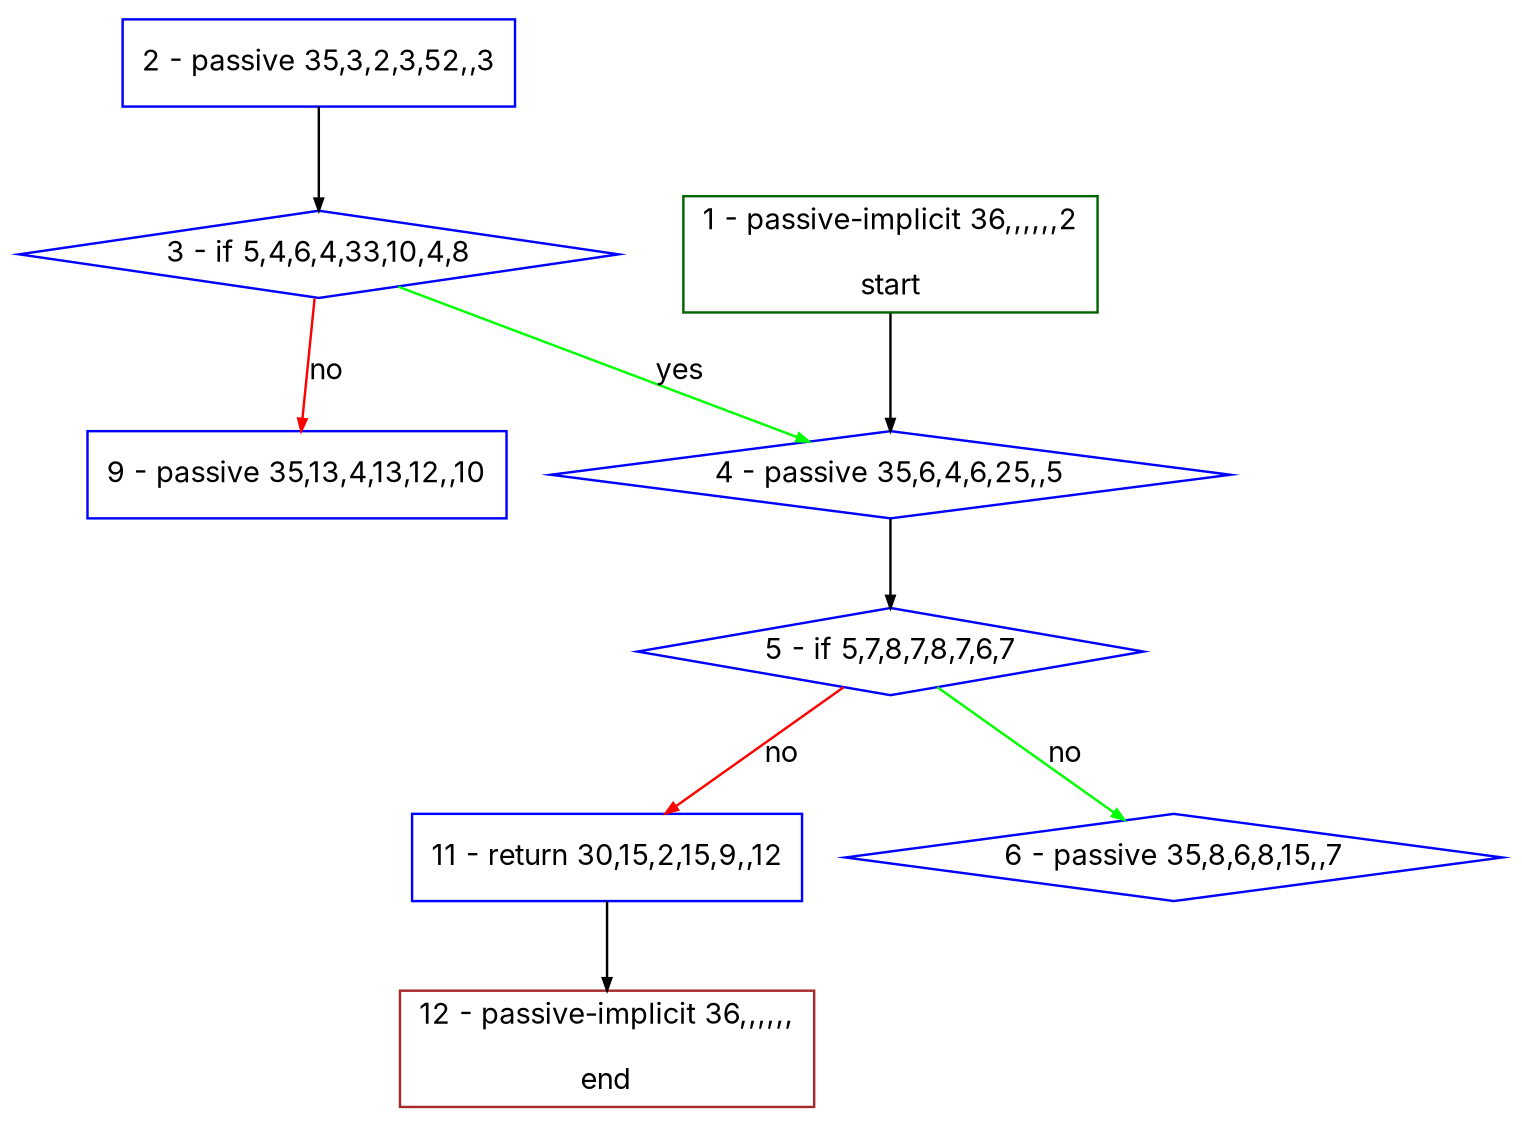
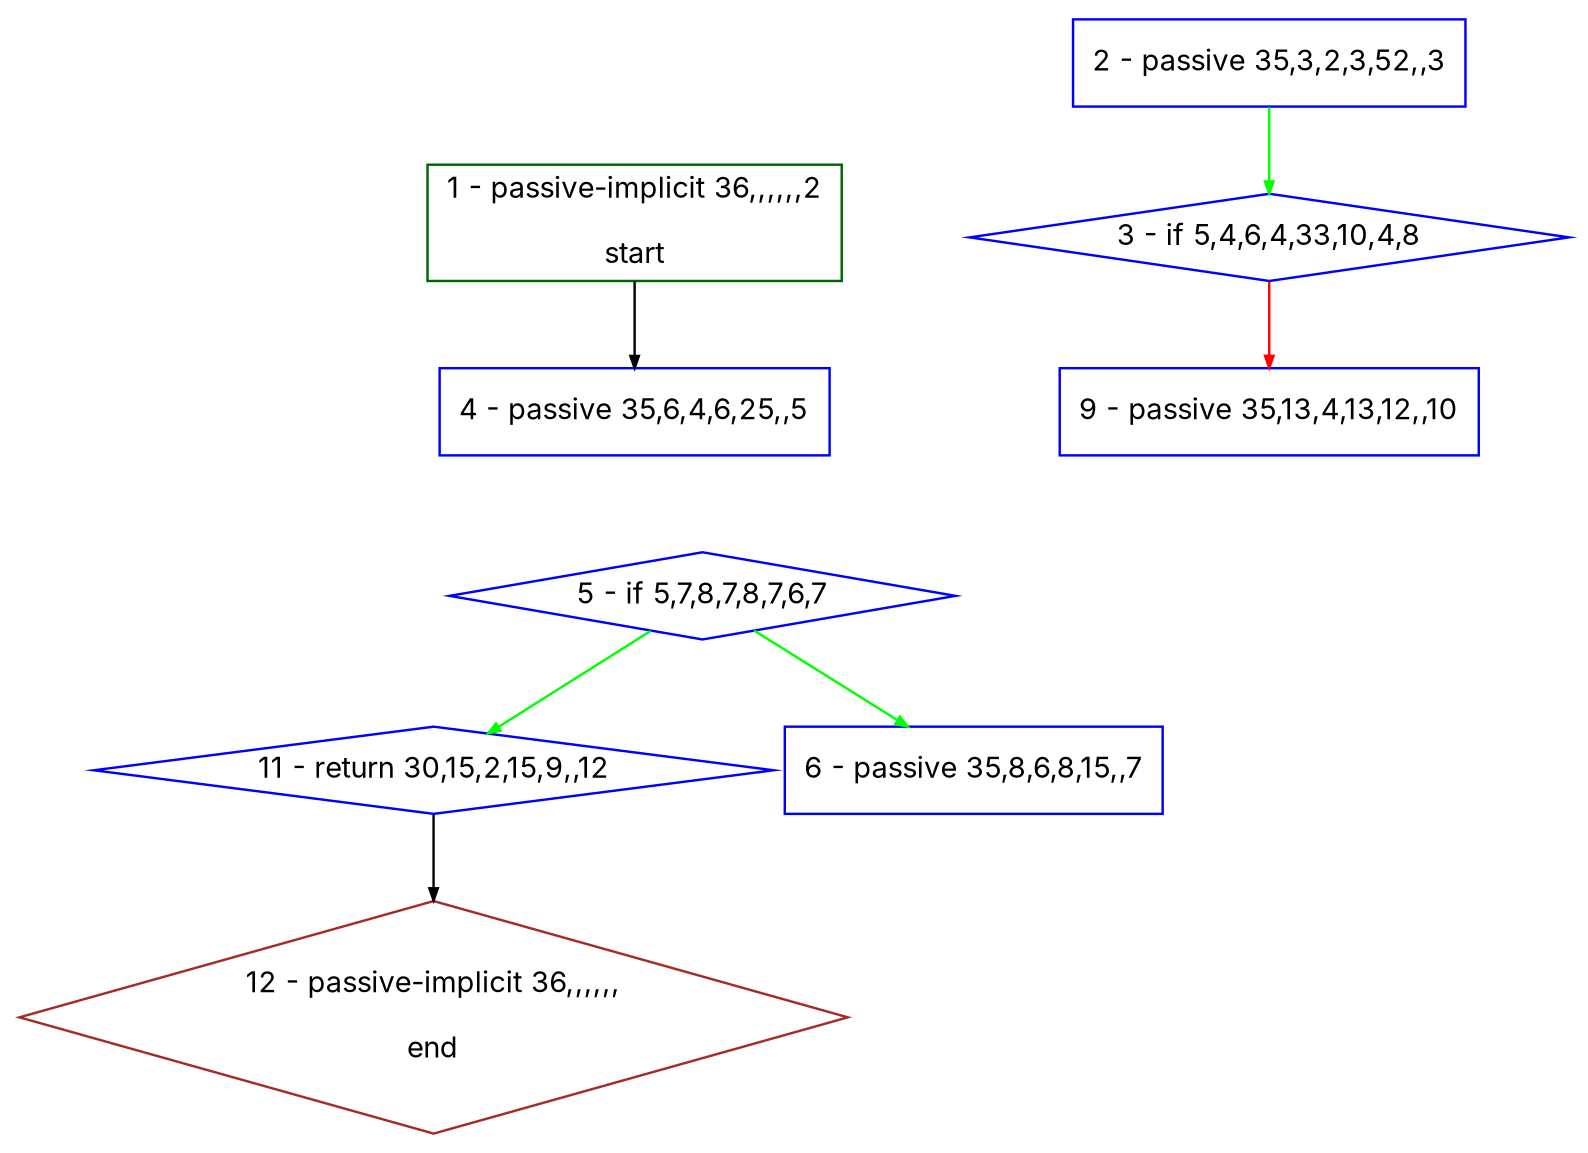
(319, 152) -> (1269, 144)
(598, 362) -> none
(890, 475) -> (635, 412)
(890, 557) -> none
(760, 747) -> (574, 679)
(607, 857) -> (434, 770)
(1174, 857) -> (974, 770)
(607, 1049) -> (434, 1017)
